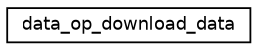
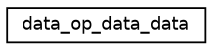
(129, 25) -> (106, 25)
